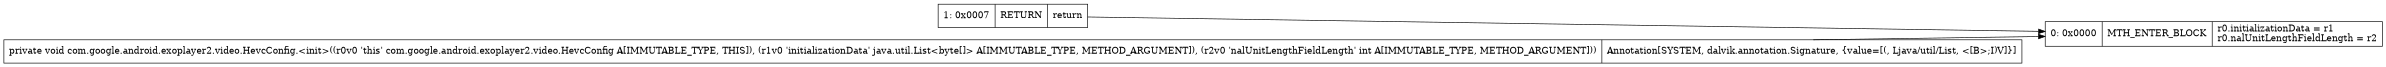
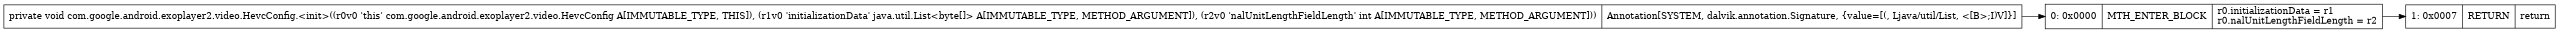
(1563, 24) -> (2391, 17)
